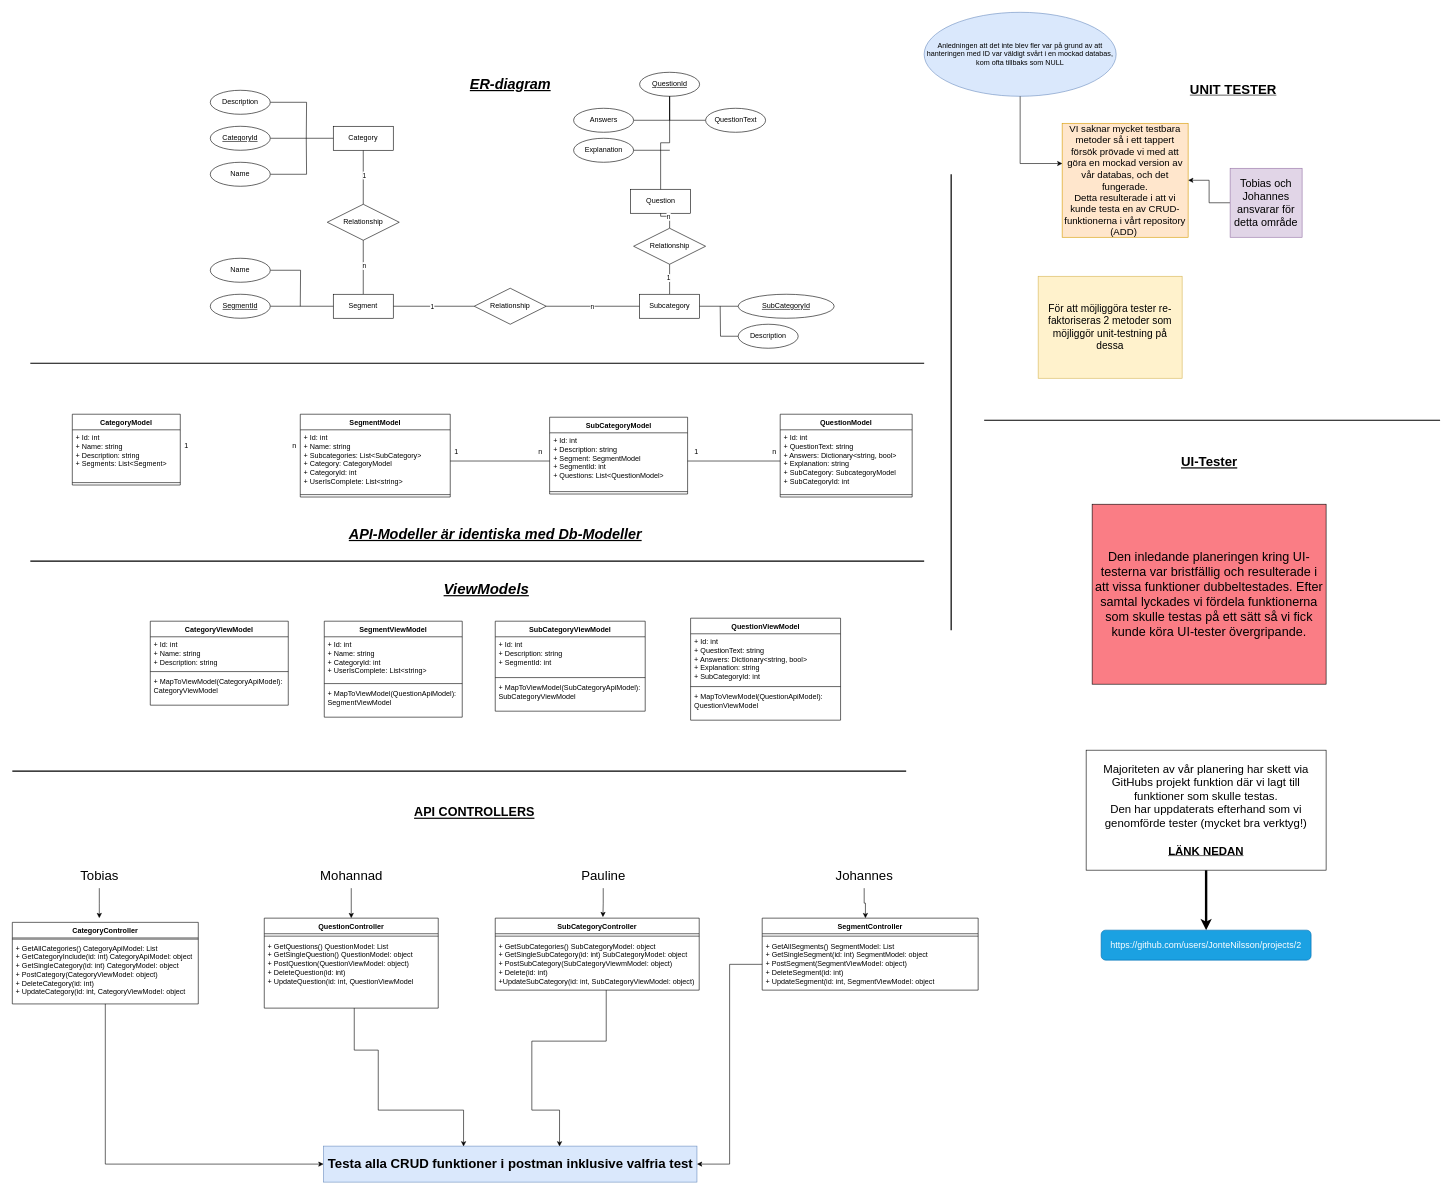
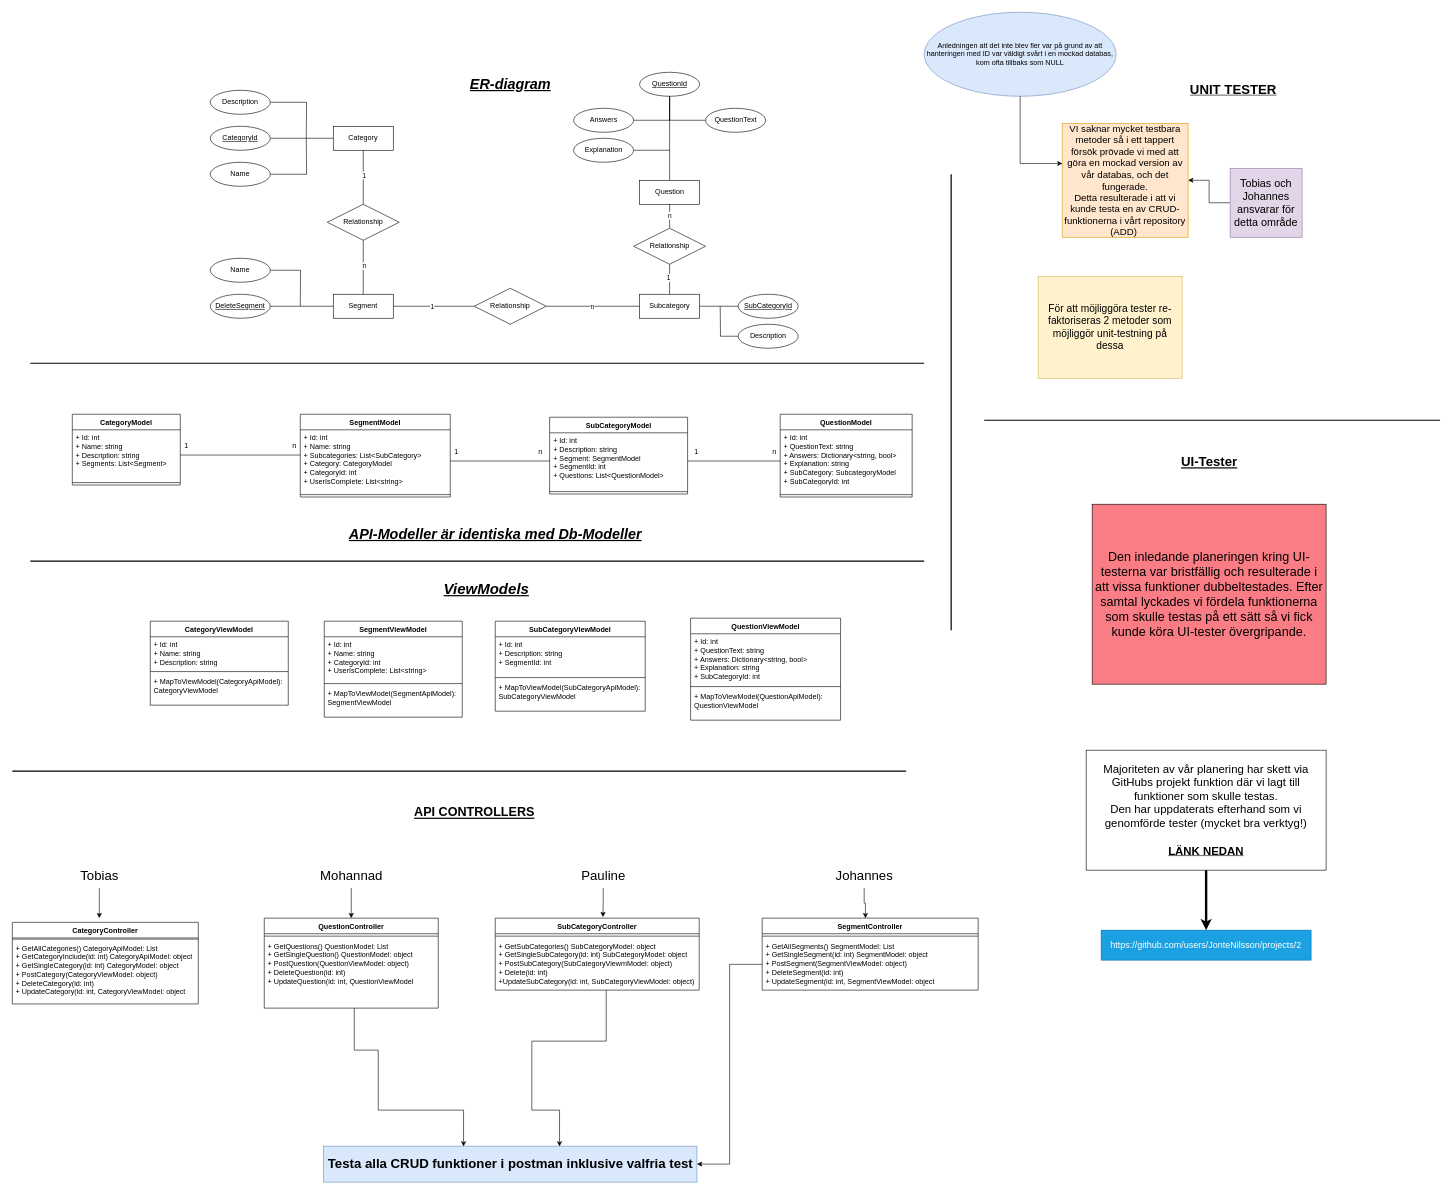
(661, 201) -> (670, 192)
(240, 306) -> (240, 306)
(786, 306) -> (768, 306)
none -> (240, 455)
(394, 699) -> (394, 699)
(1206, 945) -> (1206, 945)
(105, 1163) -> none
